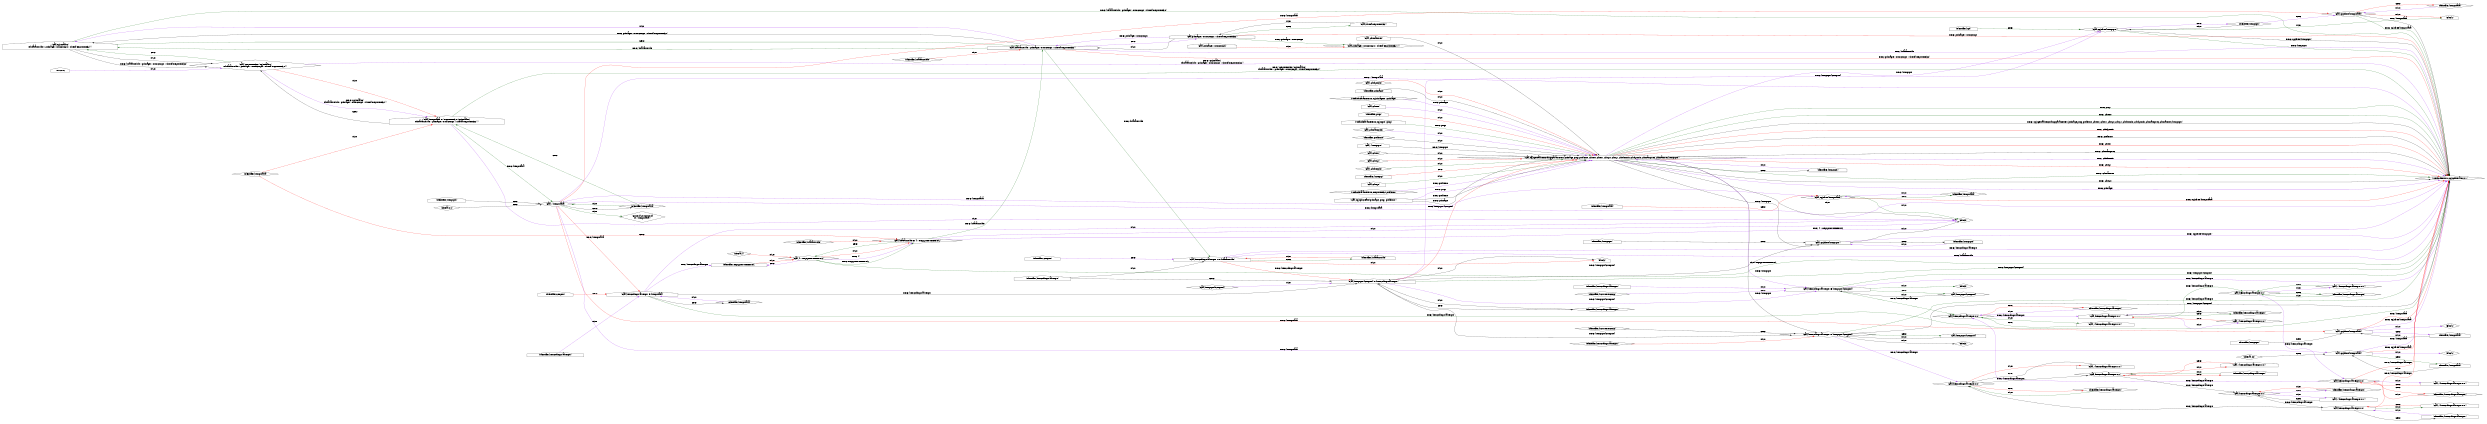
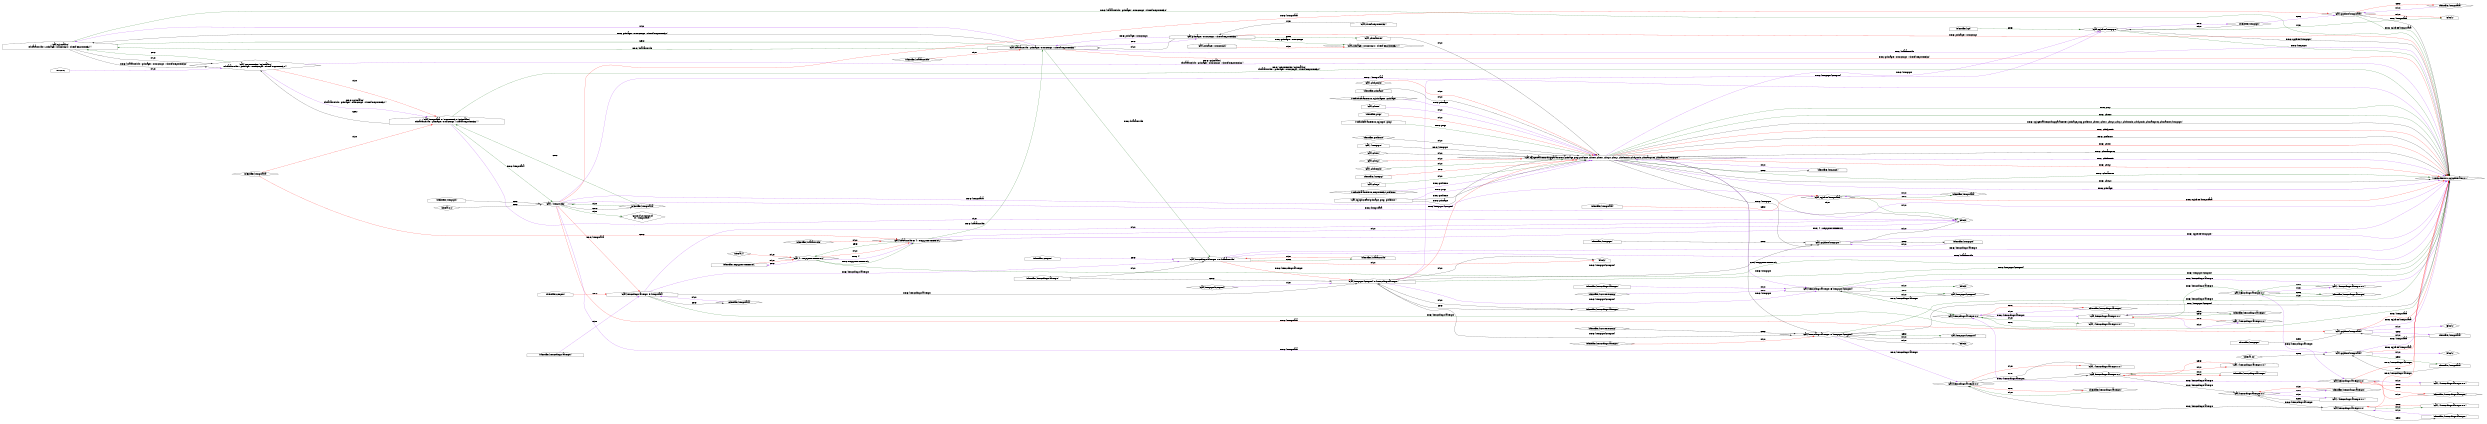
(1287, 29) -> (1305, 38)
(1373, 130) -> none
(555, 204) -> (555, 204)
(1763, 262) -> (1763, 262)
(675, 273) -> (912, 273)
